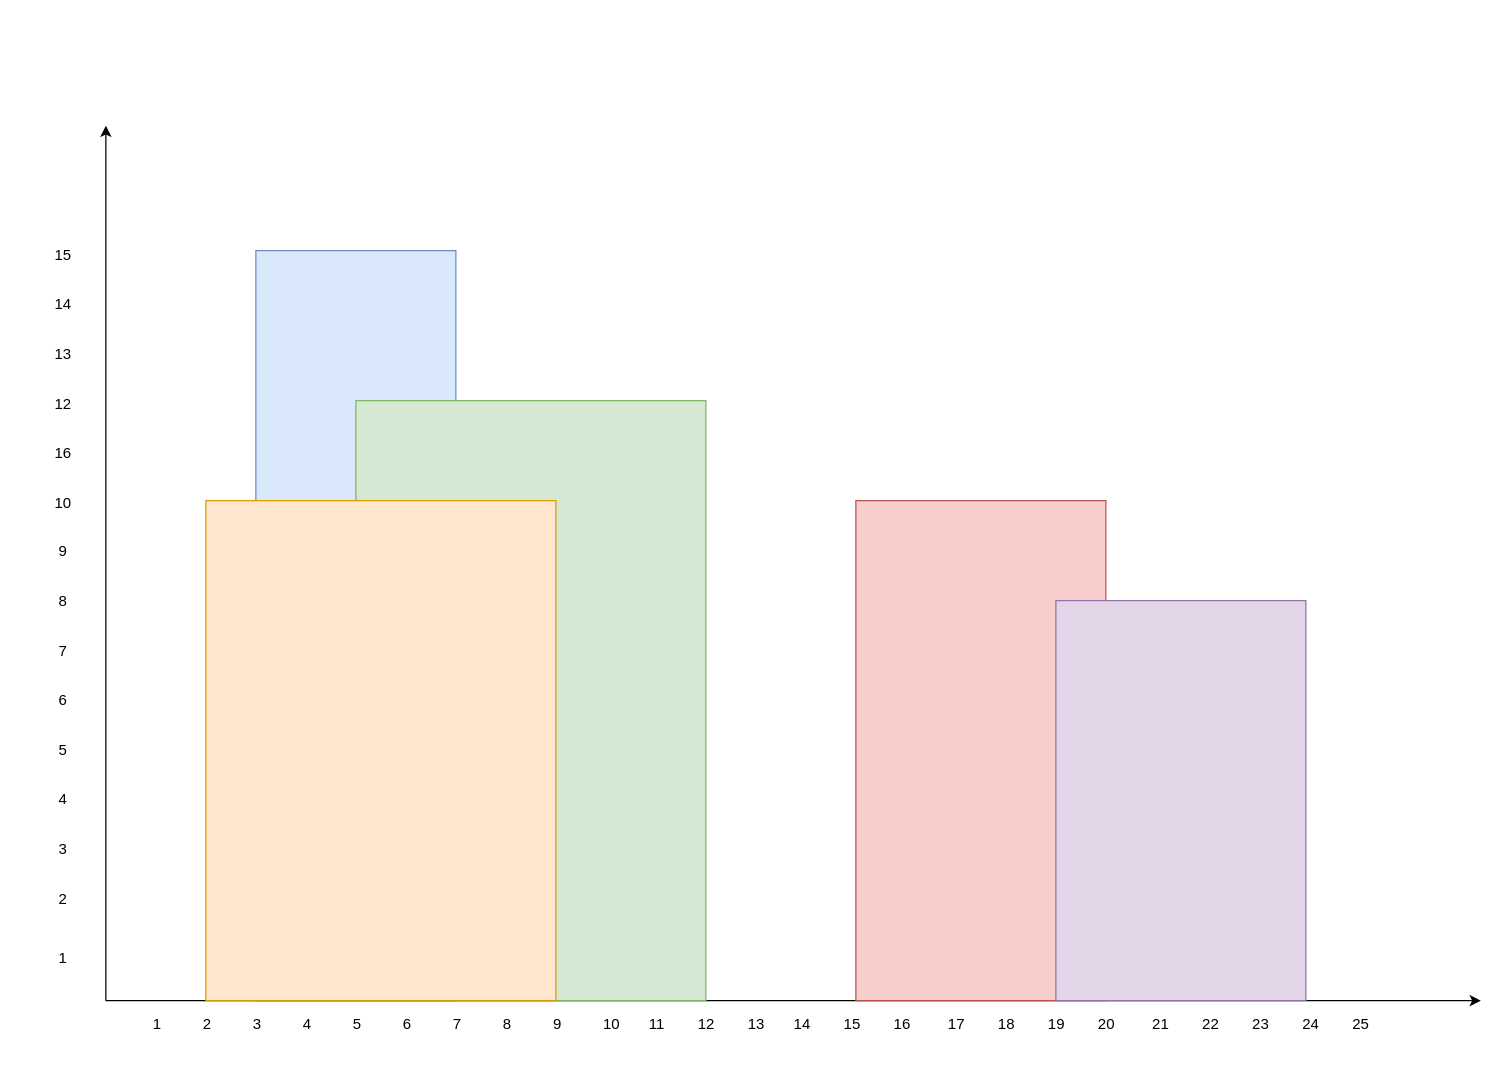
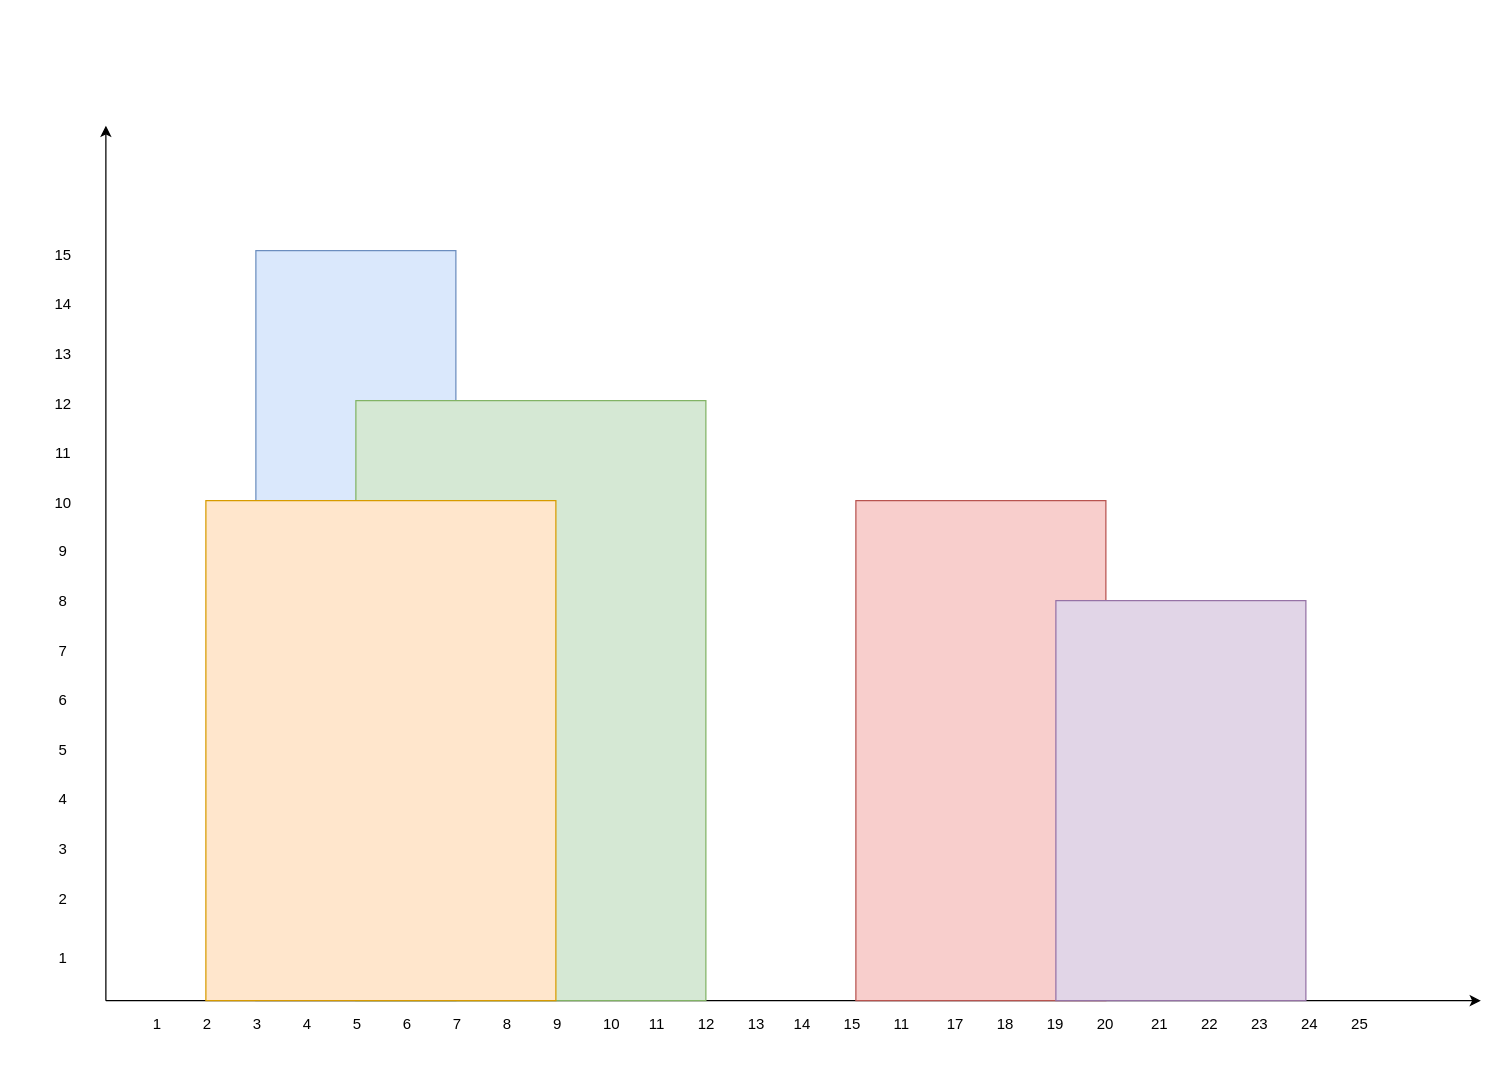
(63, 848) -> (63, 848)
(804, 1024) -> (804, 1024)
